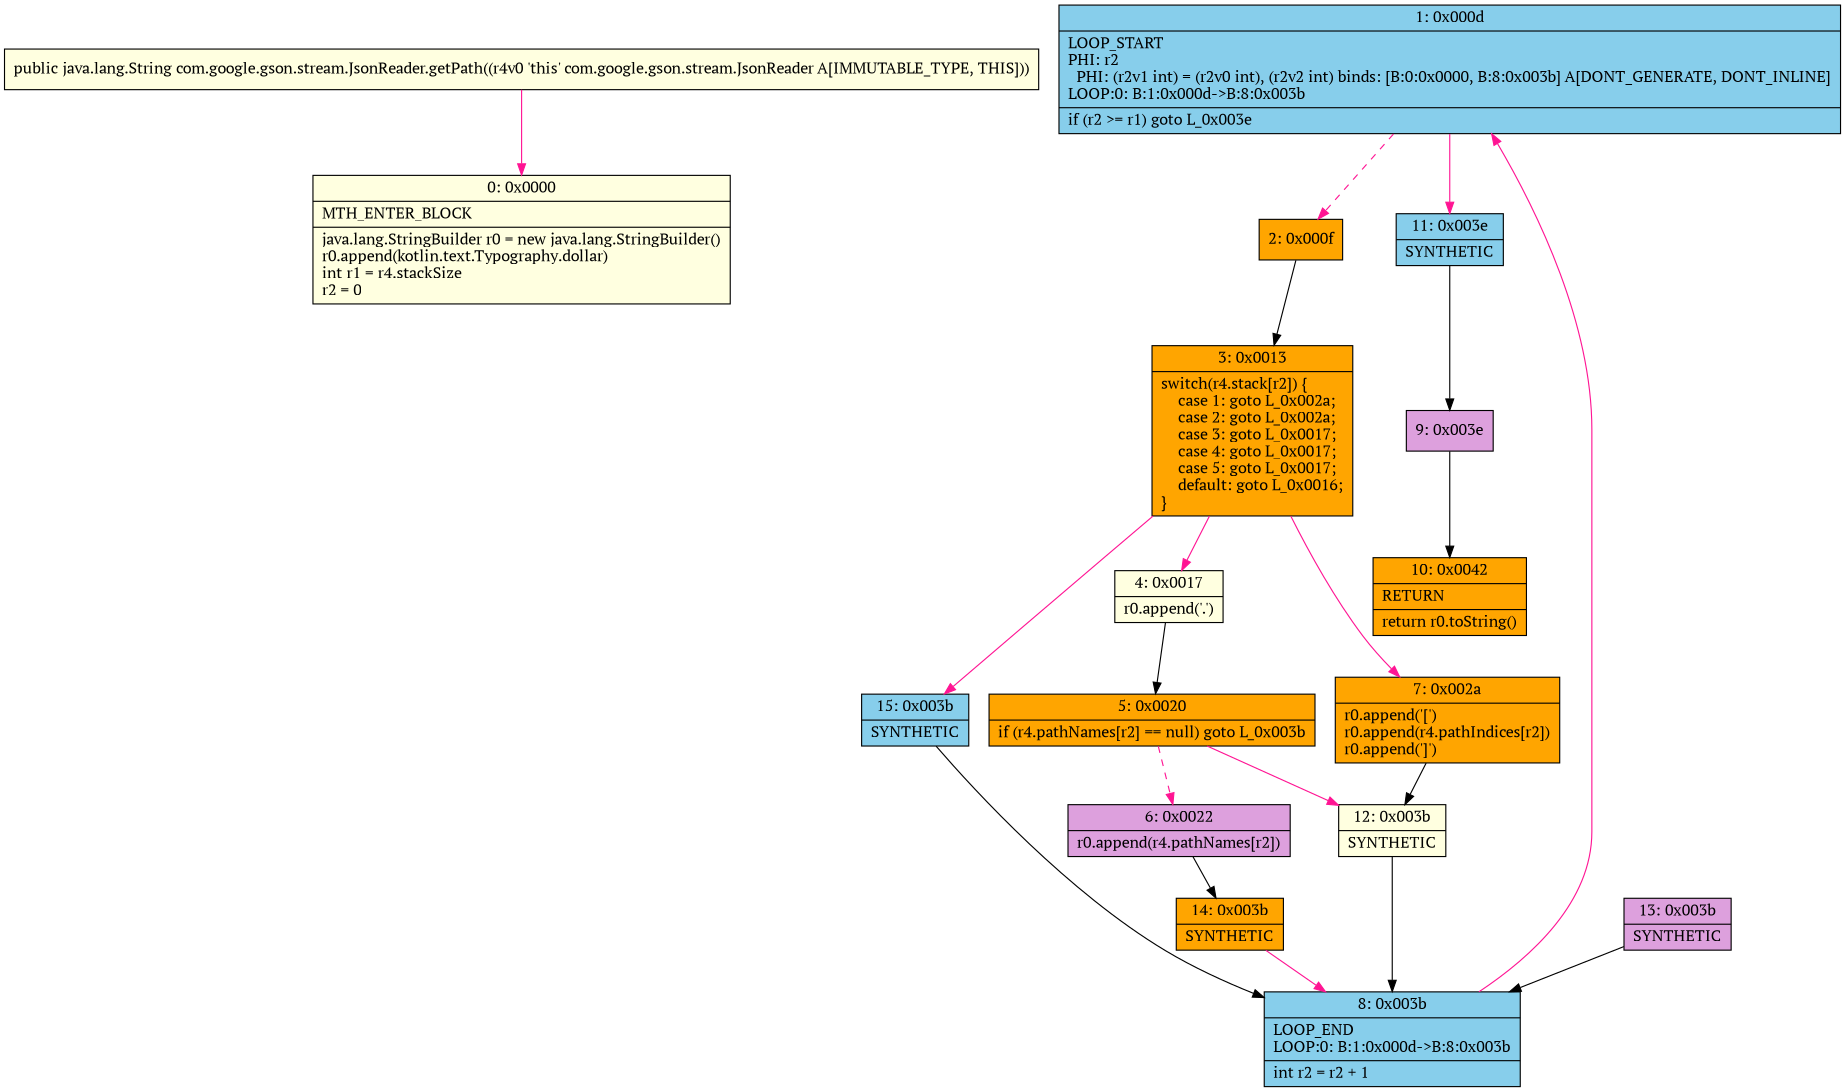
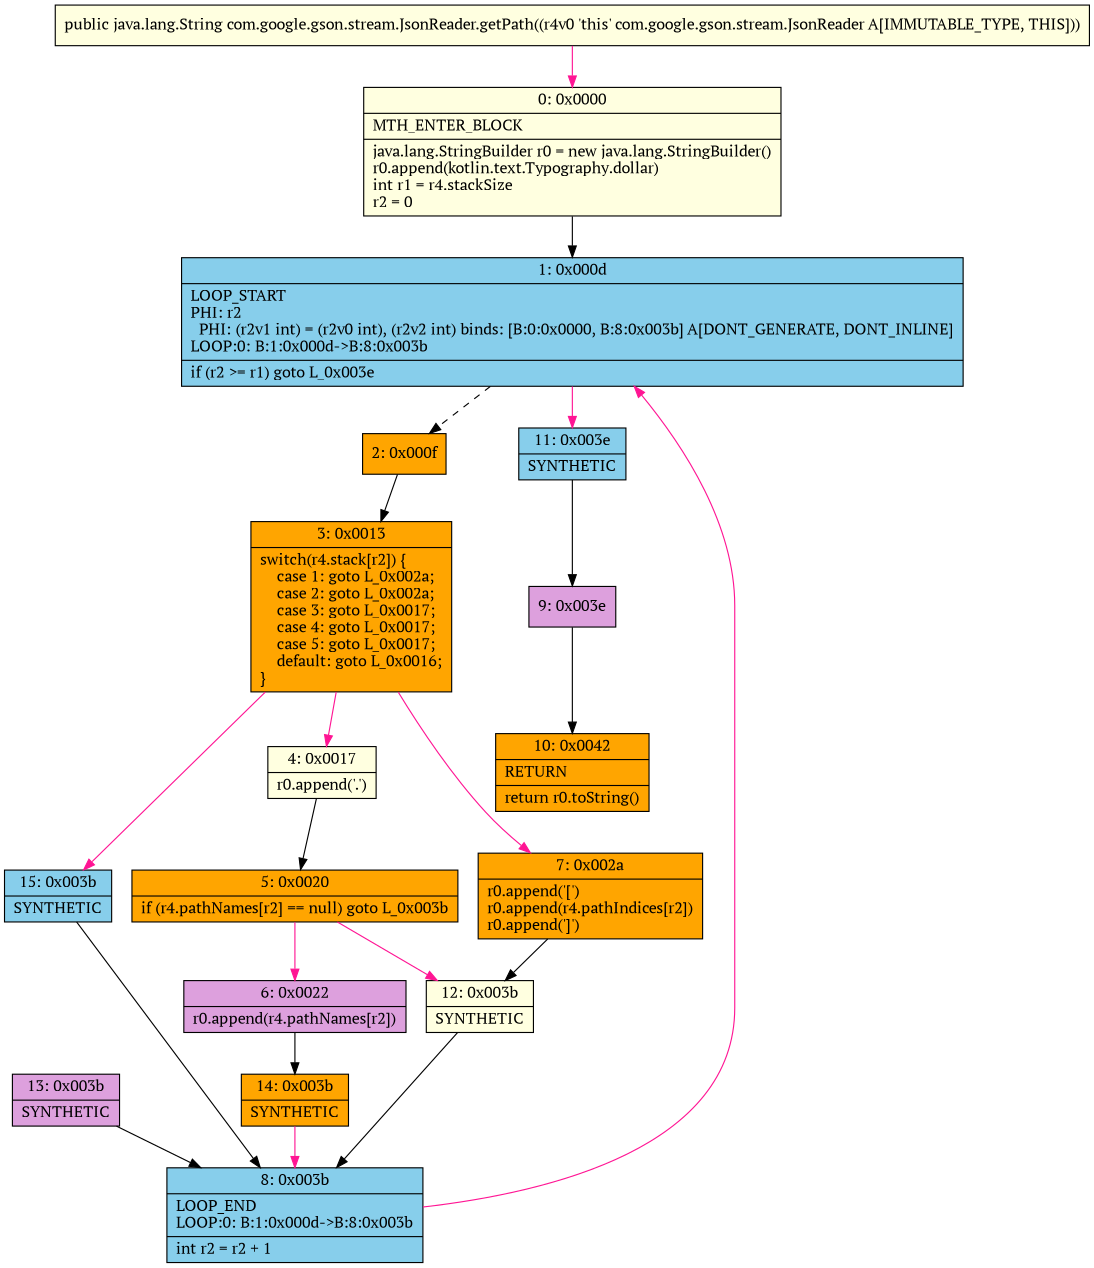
(1360, 172) -> (464, 406)
none -> (572, 231)
(1164, 770) -> (295, 945)
